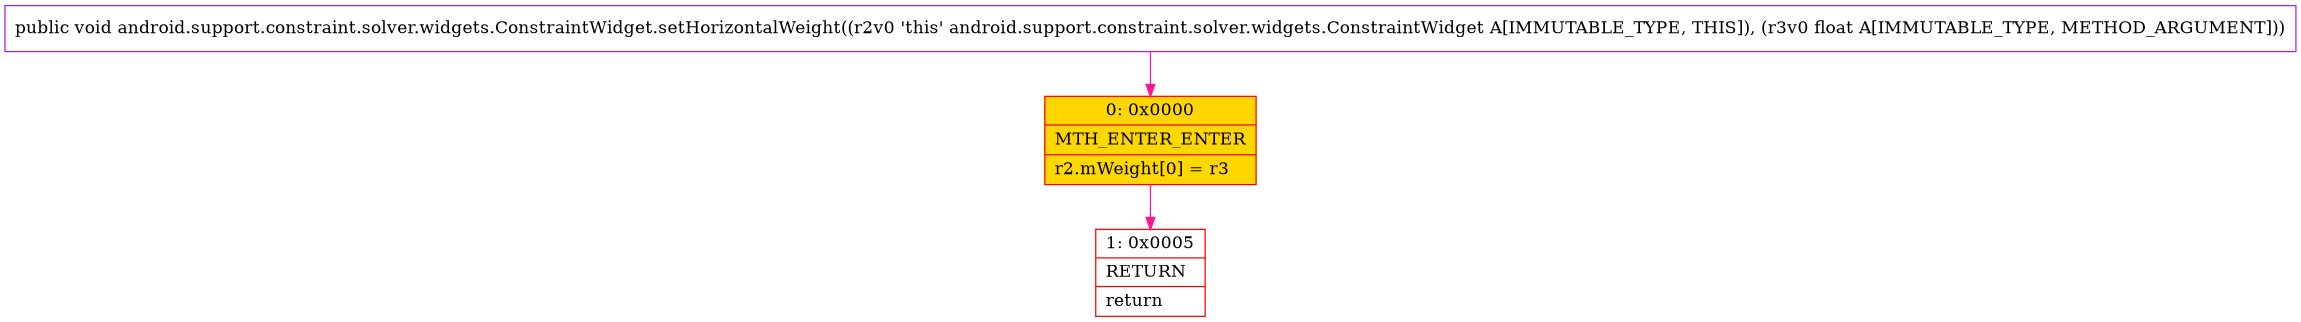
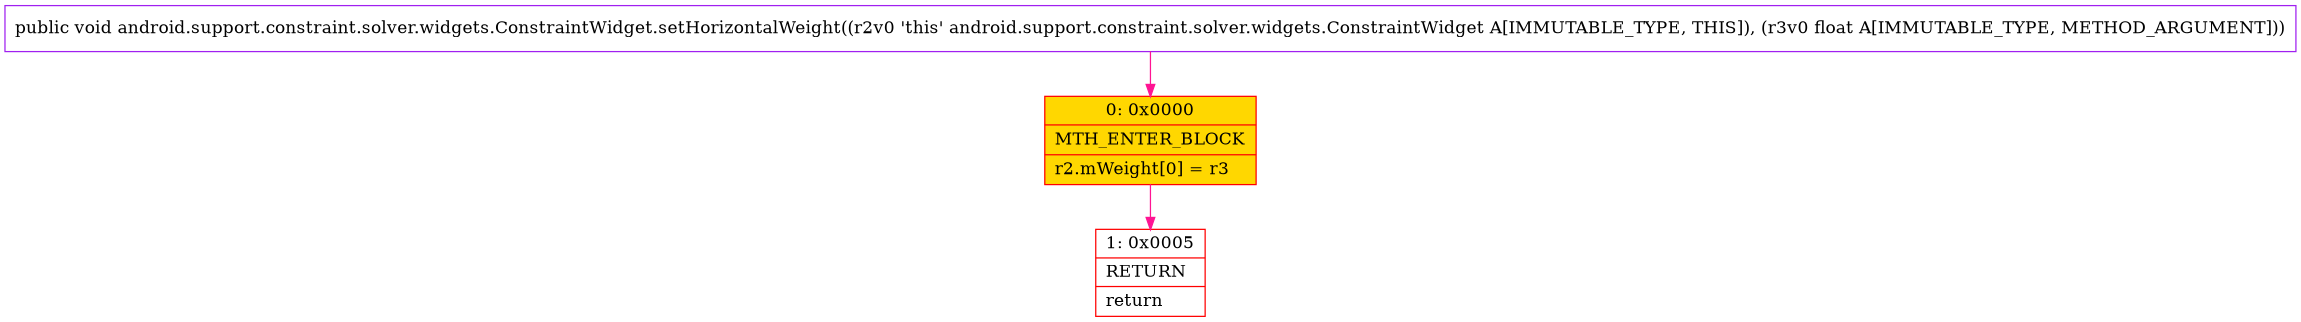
(1150, 139) -> (1150, 139)
